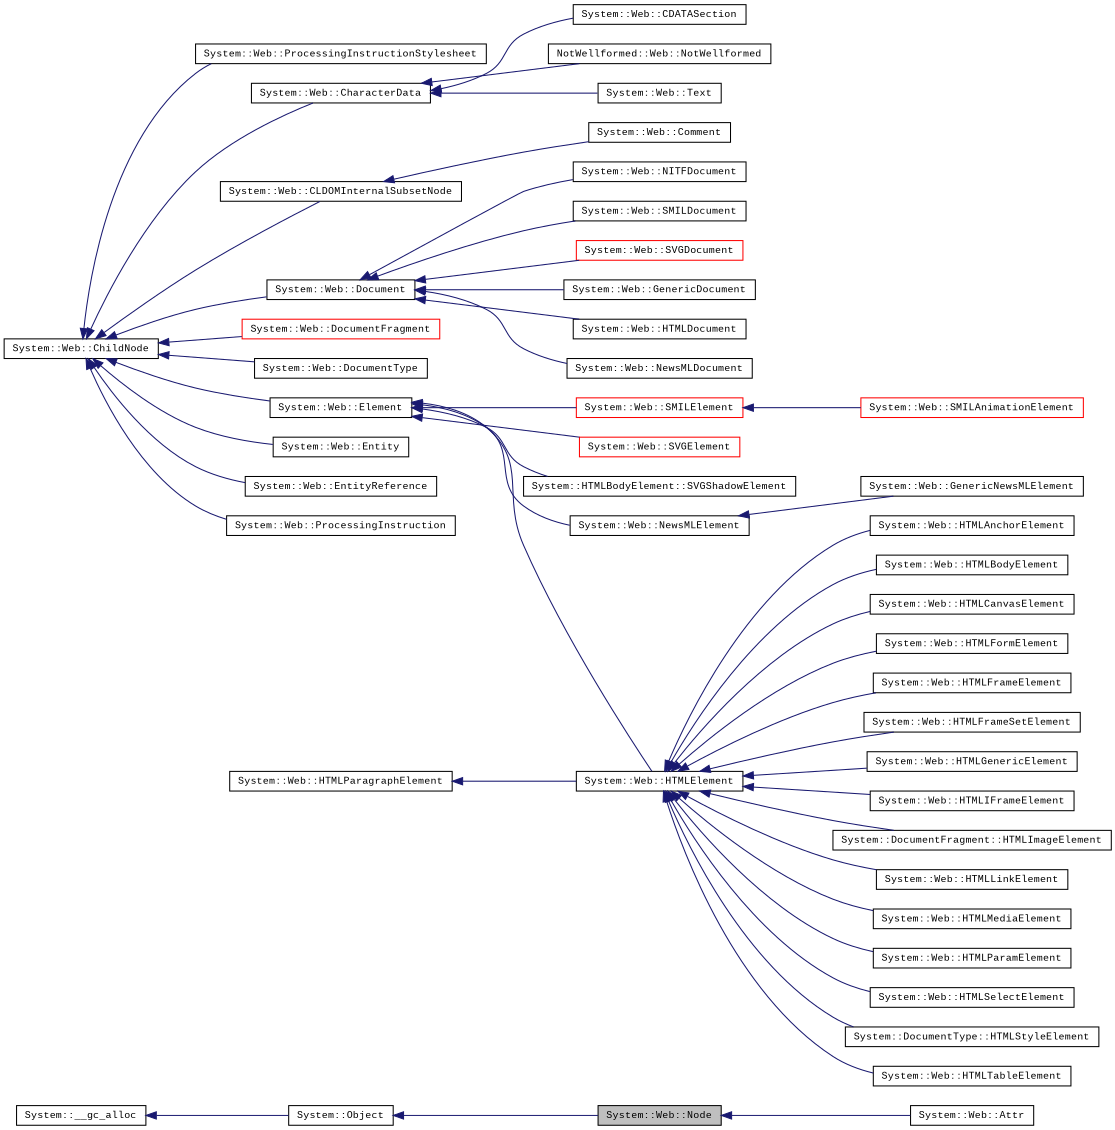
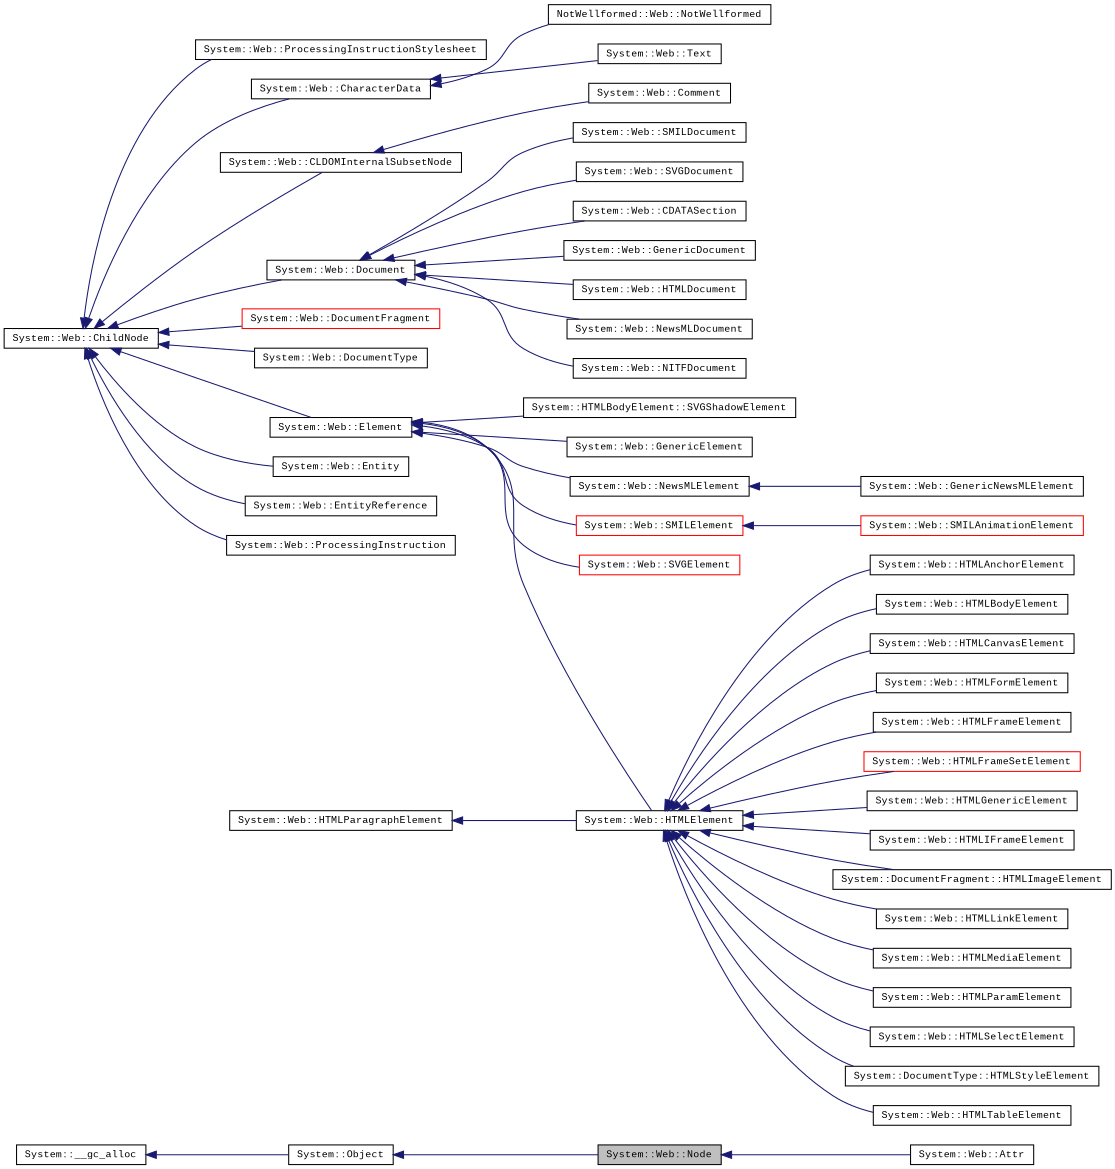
(506, 52) -> (489, 237)
(660, 250) -> (660, 172)
none -> (660, 447)
(972, 722) -> (972, 762)
